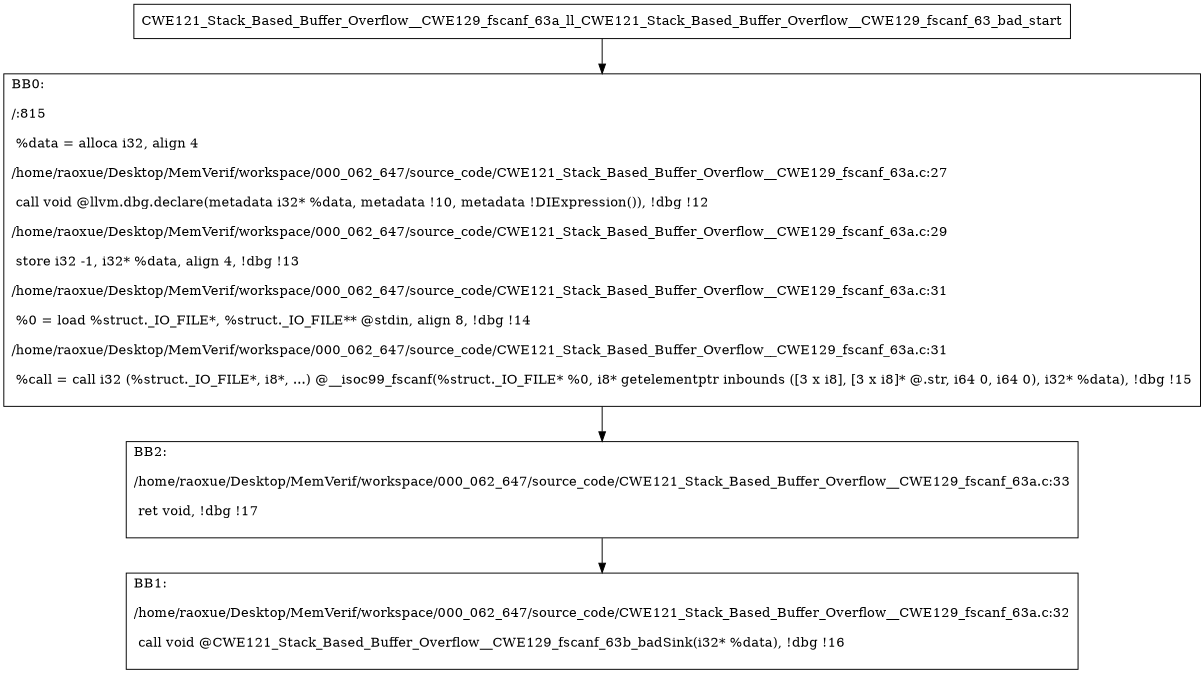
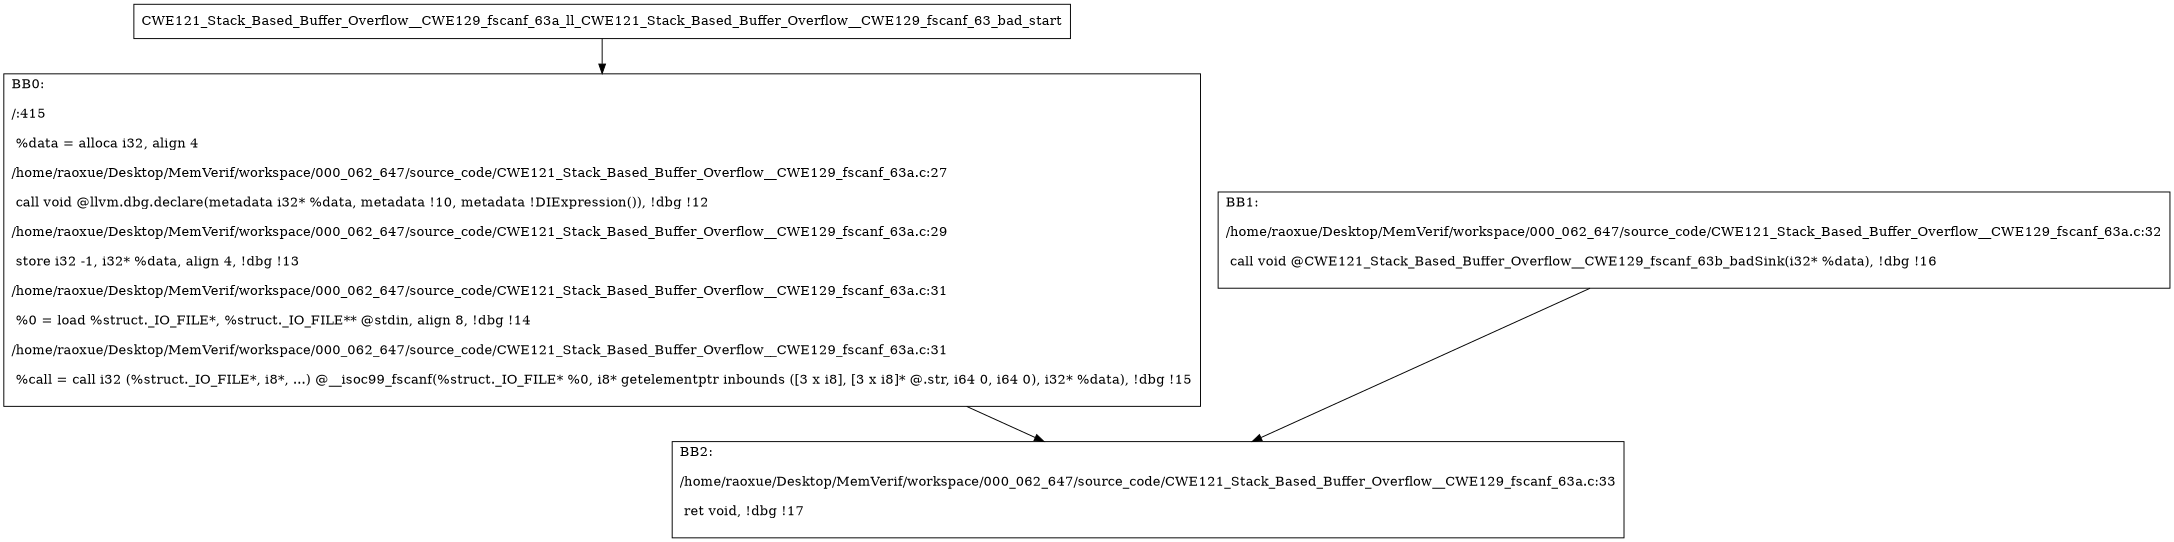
(29, 114) -> (29, 114)
(602, 551) -> (1426, 363)
